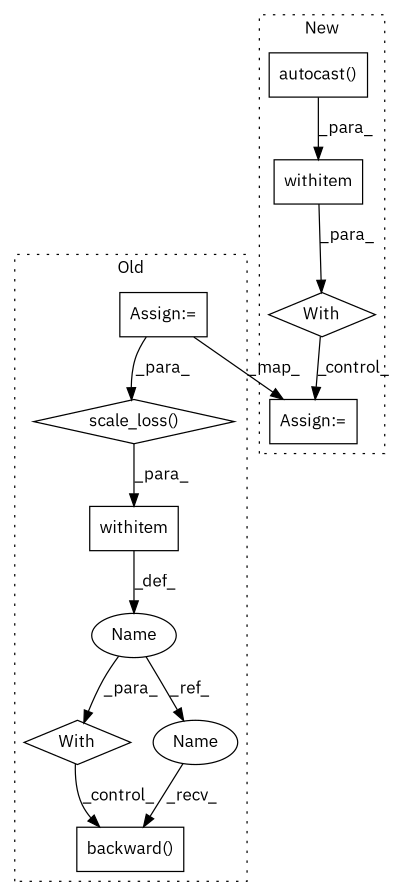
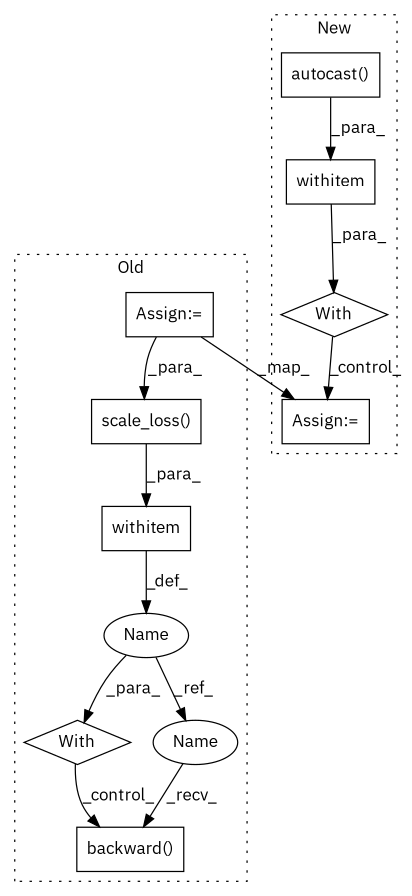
(134, 422) -> (146, 422)
